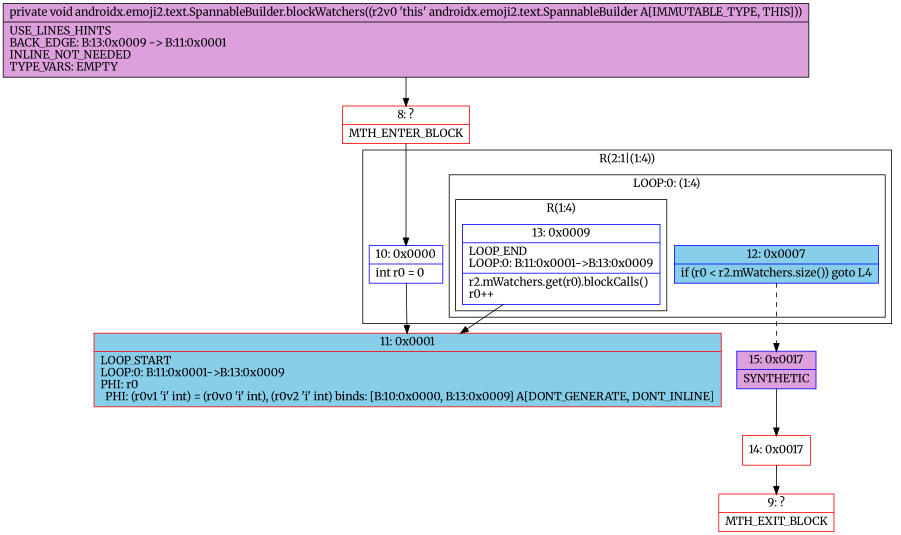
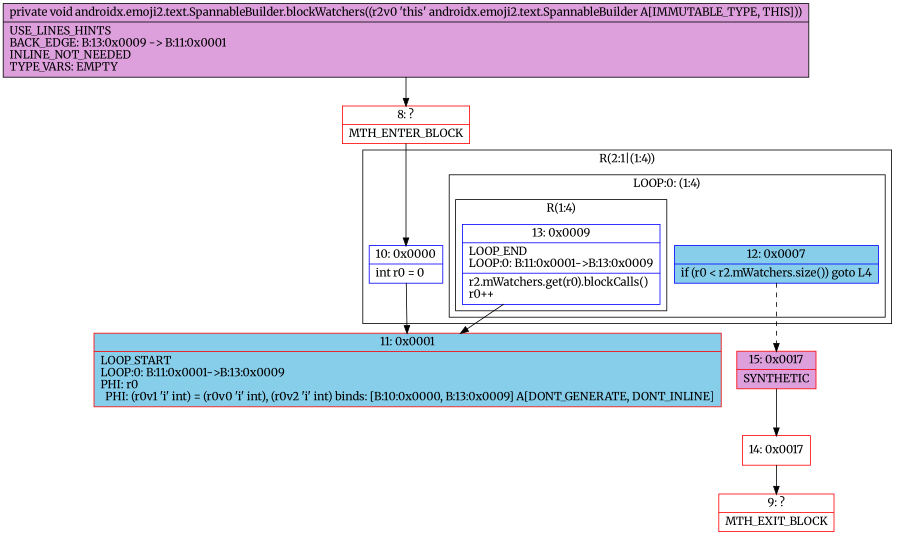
(776, 370) -> (776, 370)
